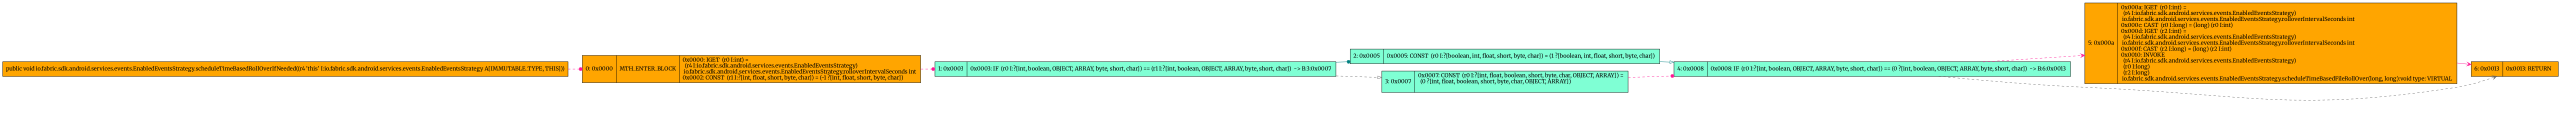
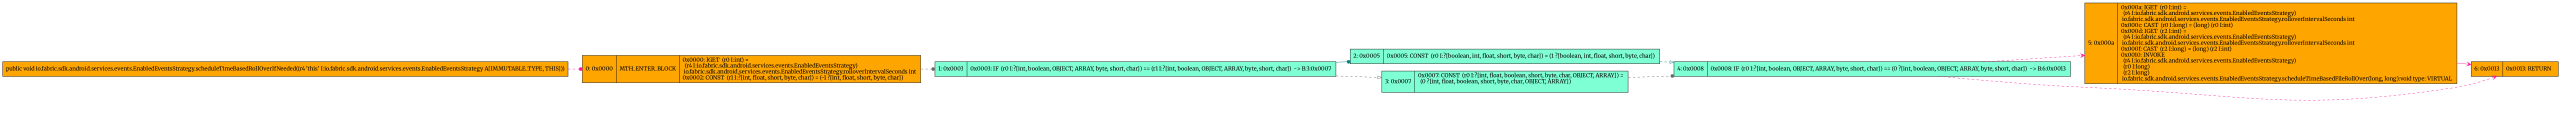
(1665, 62) -> (1665, 62)
(926, 69) -> (926, 69)
(1649, 77) -> (1649, 77)
(2217, 96) -> (2217, 96)
